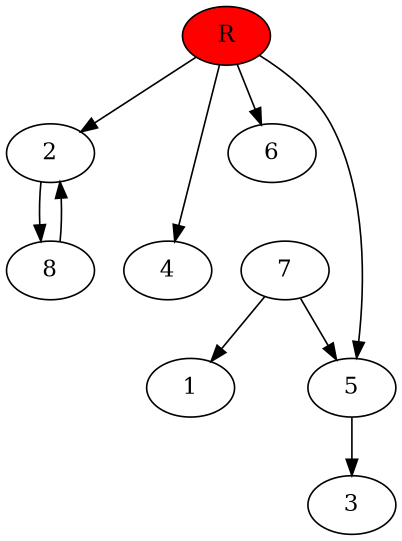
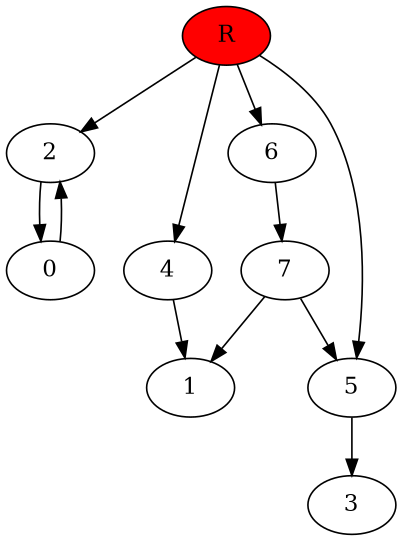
none -> (278, 204)
(51, 270) -> (51, 270)
none -> (178, 321)
